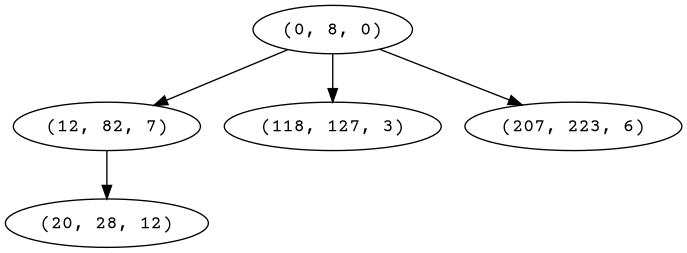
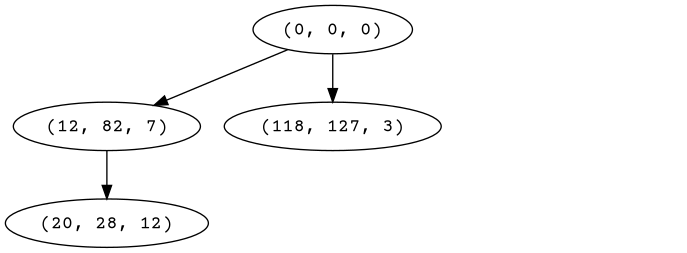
(333, 30) -> (333, 30)
(573, 126) -> none
